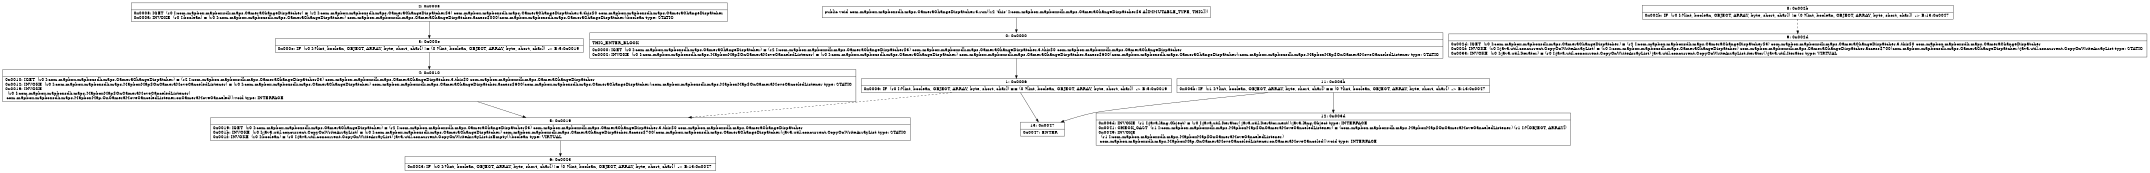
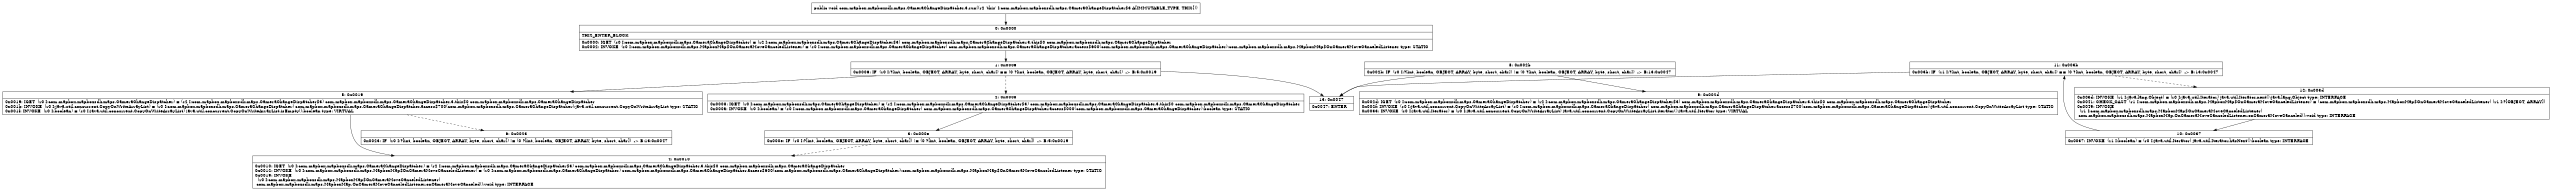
(1798, 25) -> (1600, 84)
(429, 59) -> (833, 150)
none -> (1382, 81)
none -> (1006, 83)
(1333, 101) -> (2154, 81)
(822, 105) -> (725, 84)
(500, 109) -> (360, 146)
none -> (2189, 138)
(560, 147) -> (444, 122)
